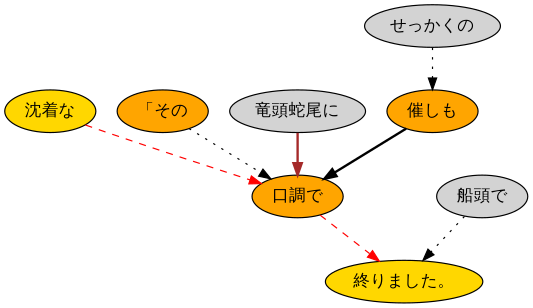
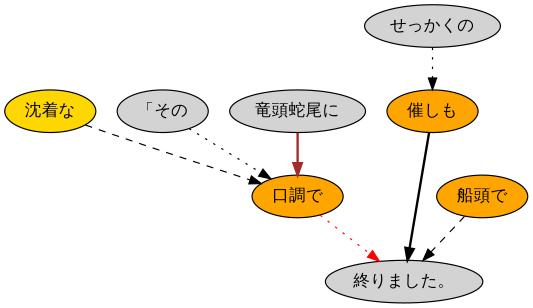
(163, 111) -> (163, 111)
(370, 151) -> (419, 190)
(168, 153) -> (168, 153)
(482, 196) -> (482, 196)
(345, 234) -> (345, 234)
(448, 234) -> (448, 234)
(404, 282) -> (404, 282)
